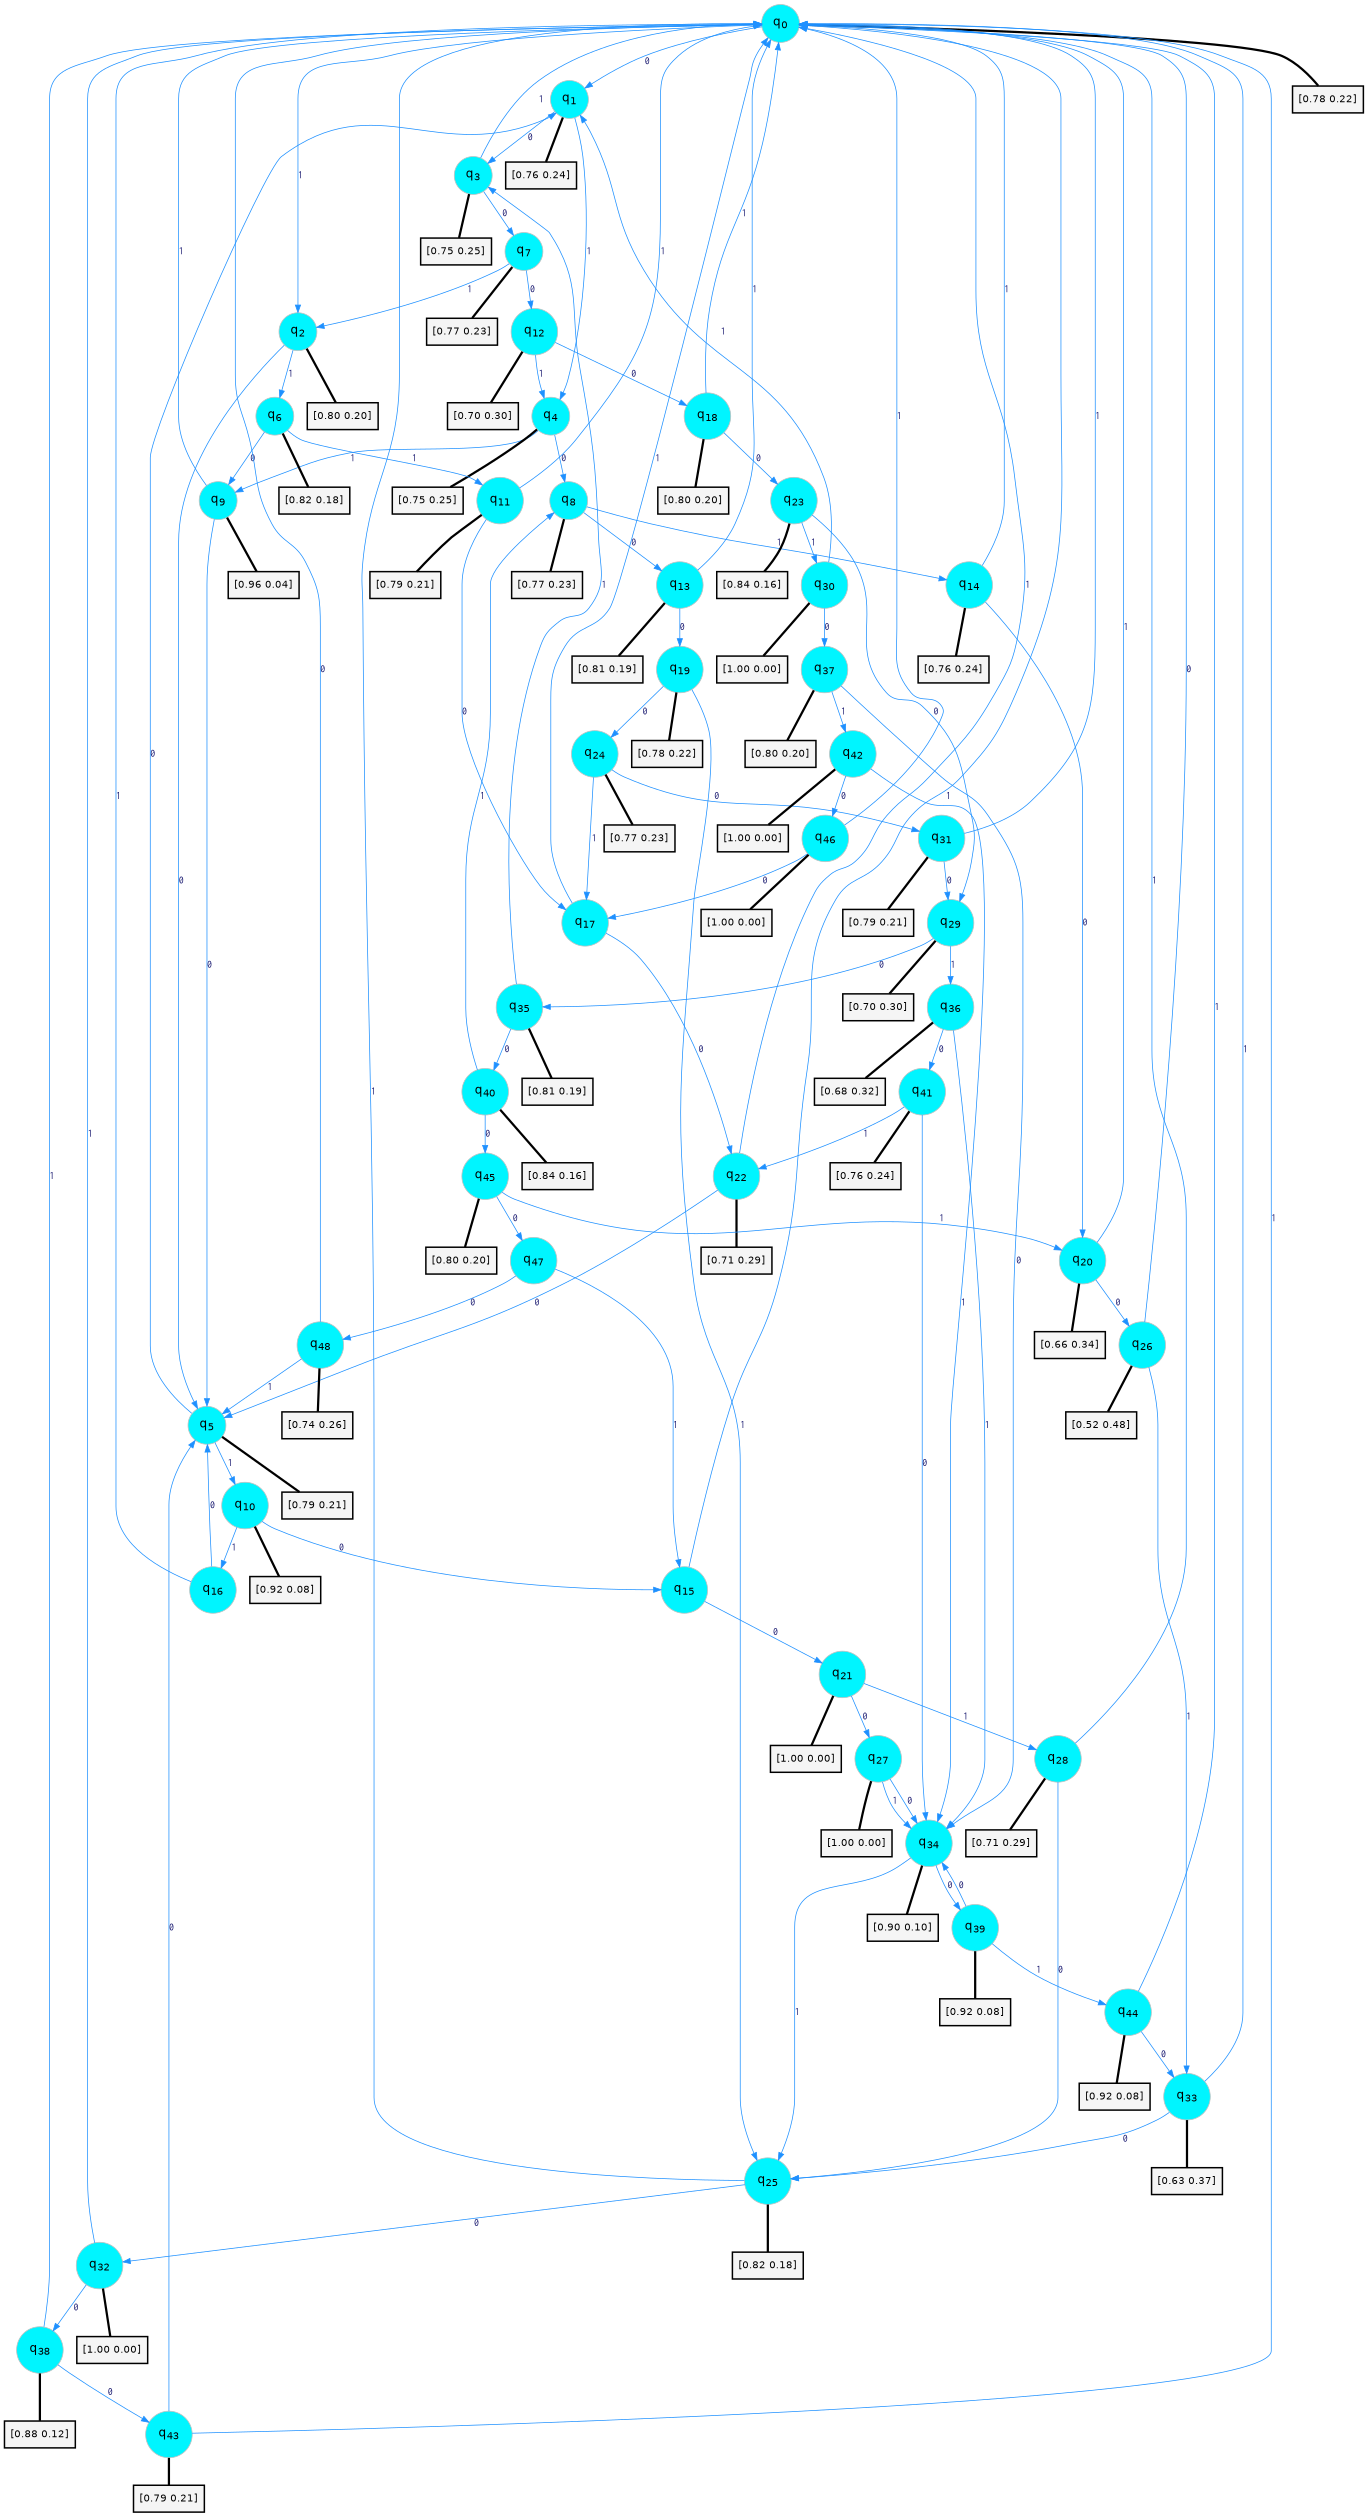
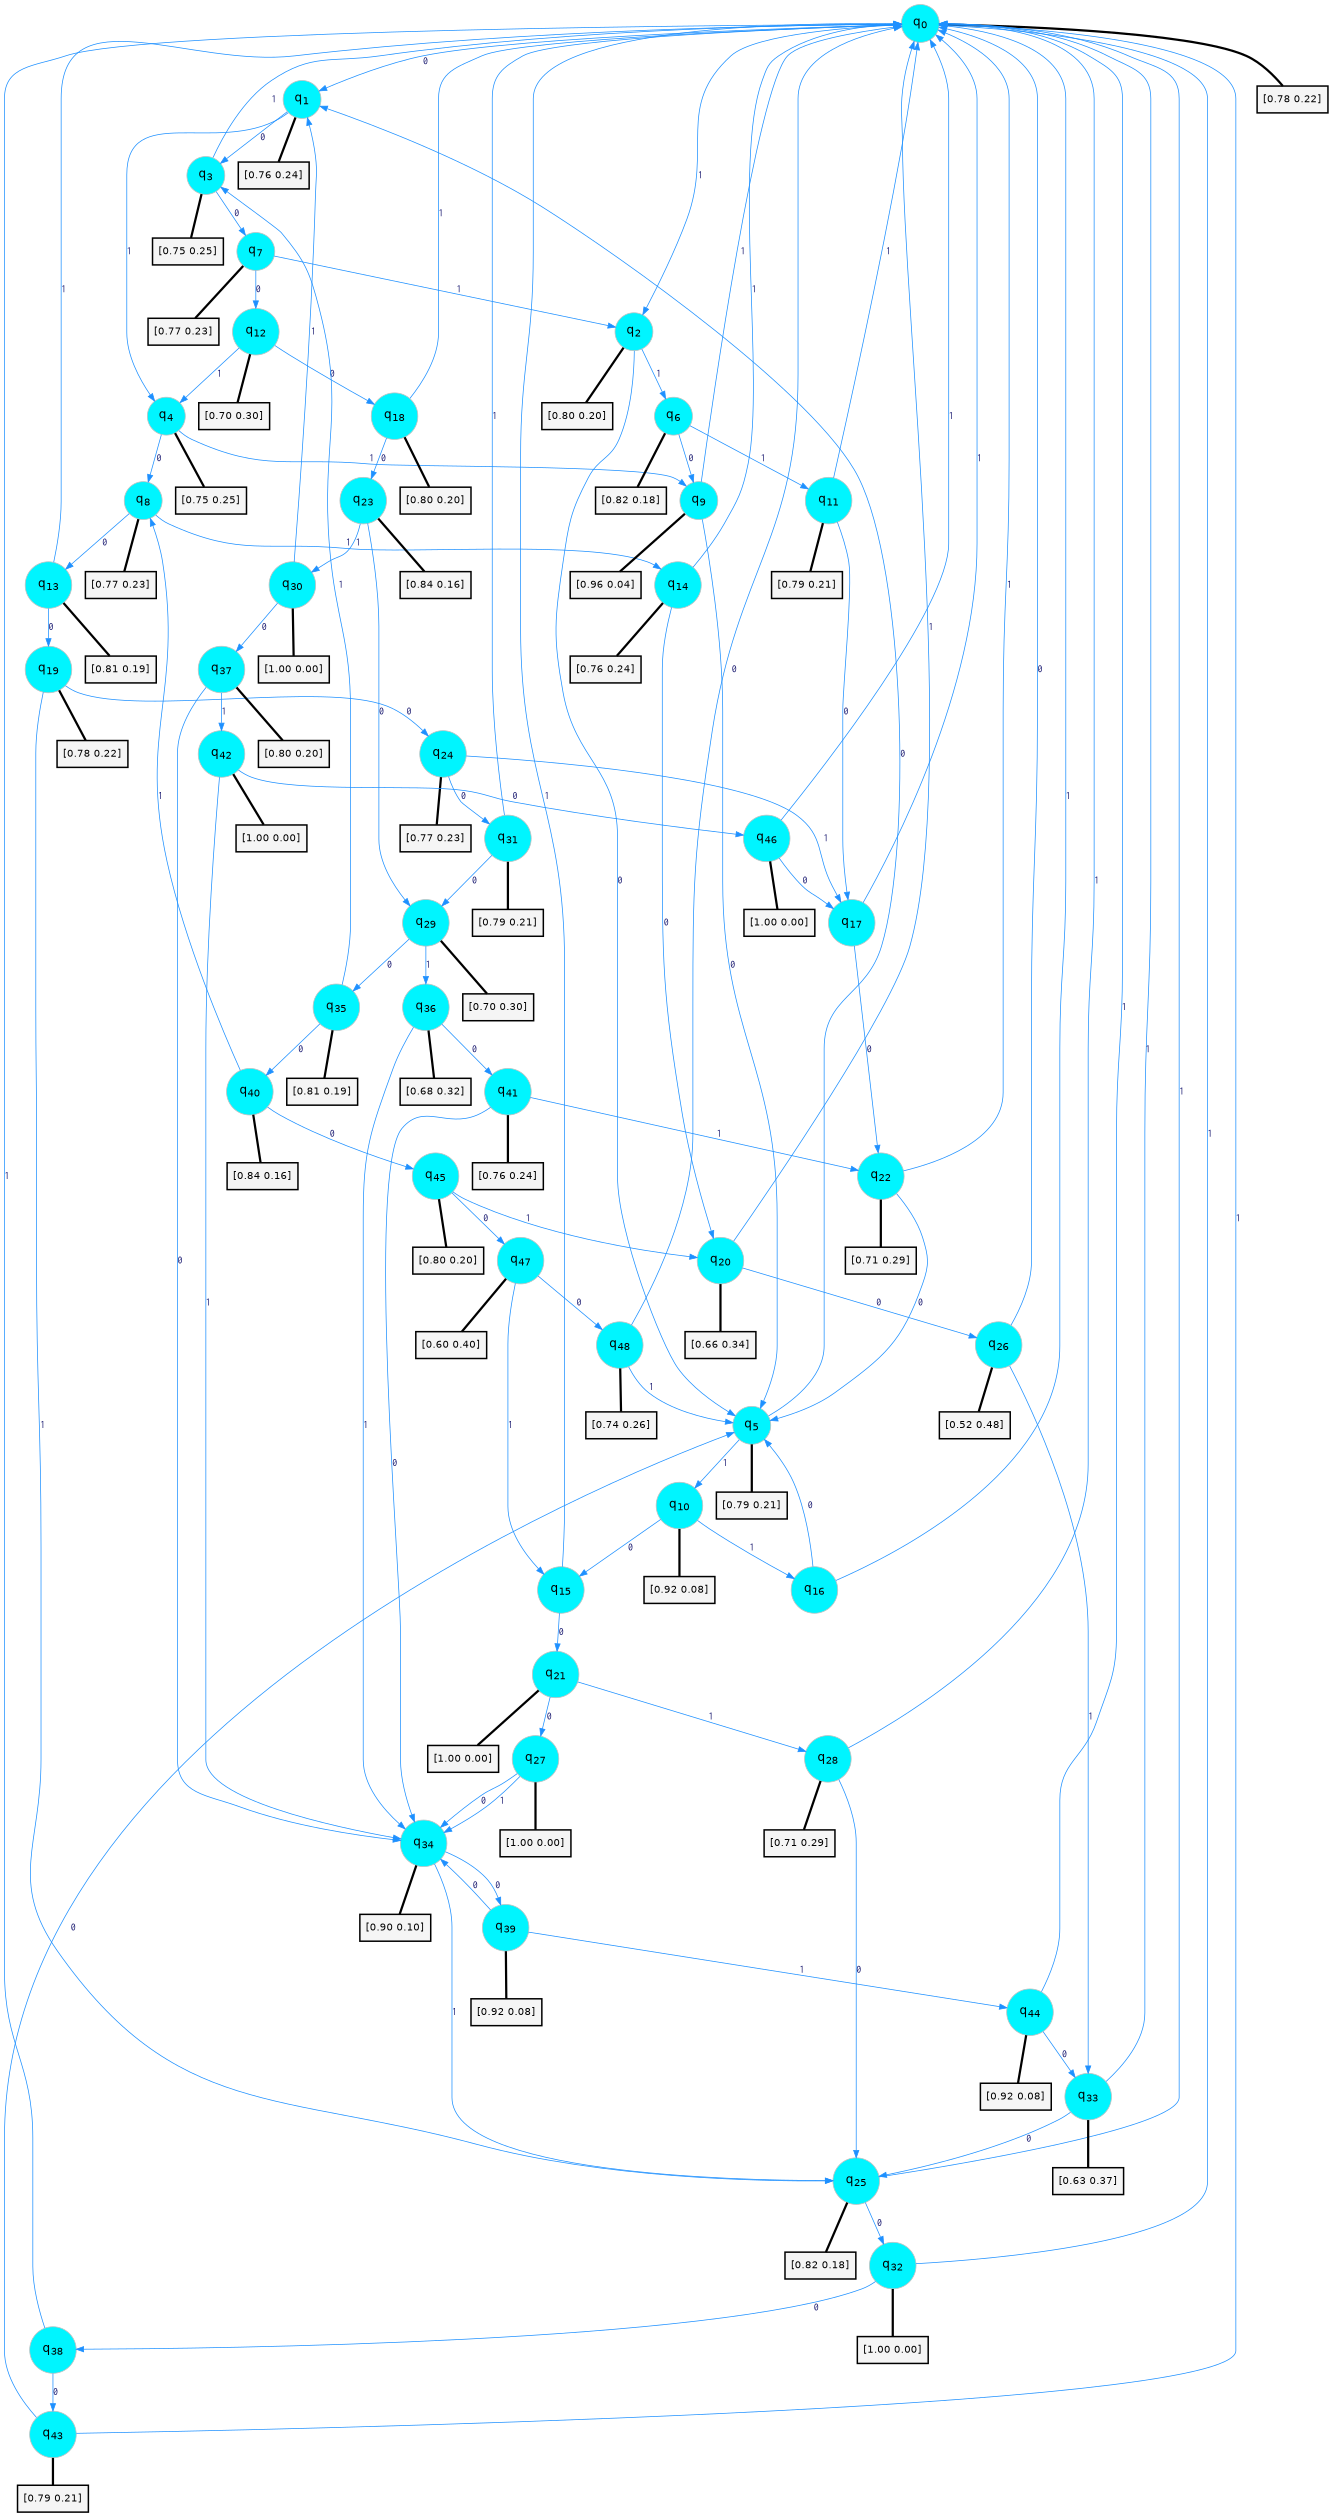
none -> (451, 1345)
(40, 2434) -> none
